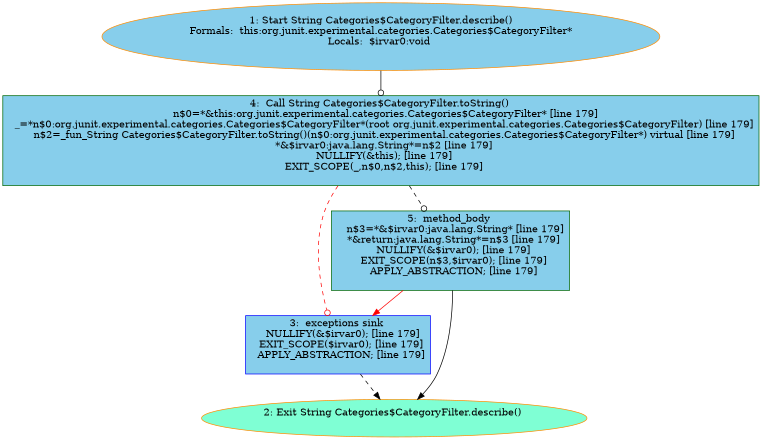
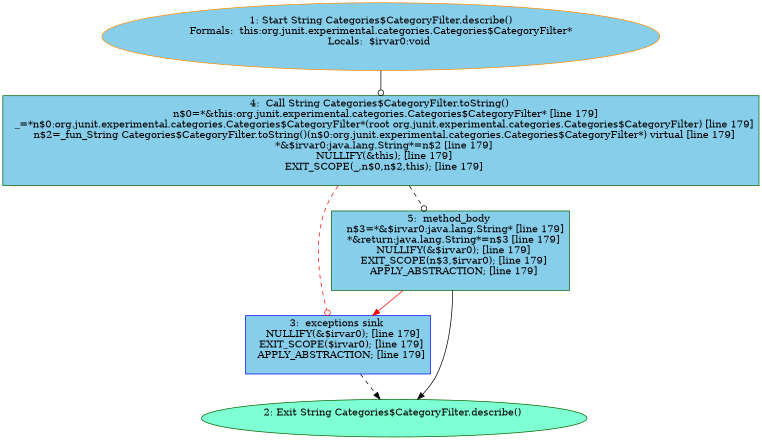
(394, 418) -> (394, 418)
